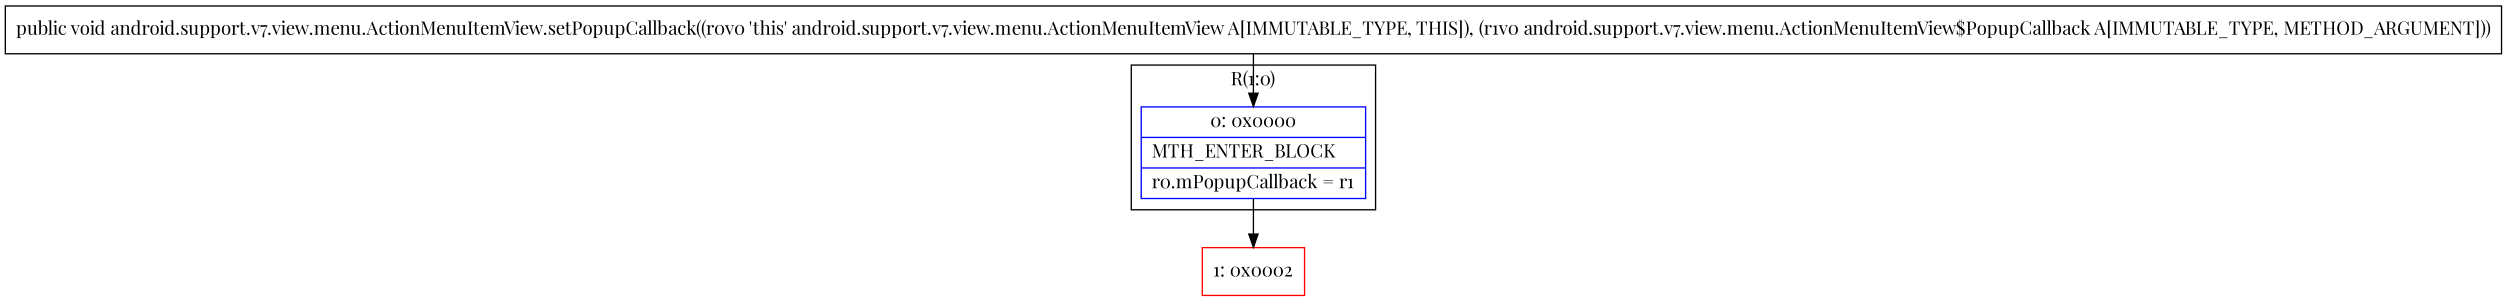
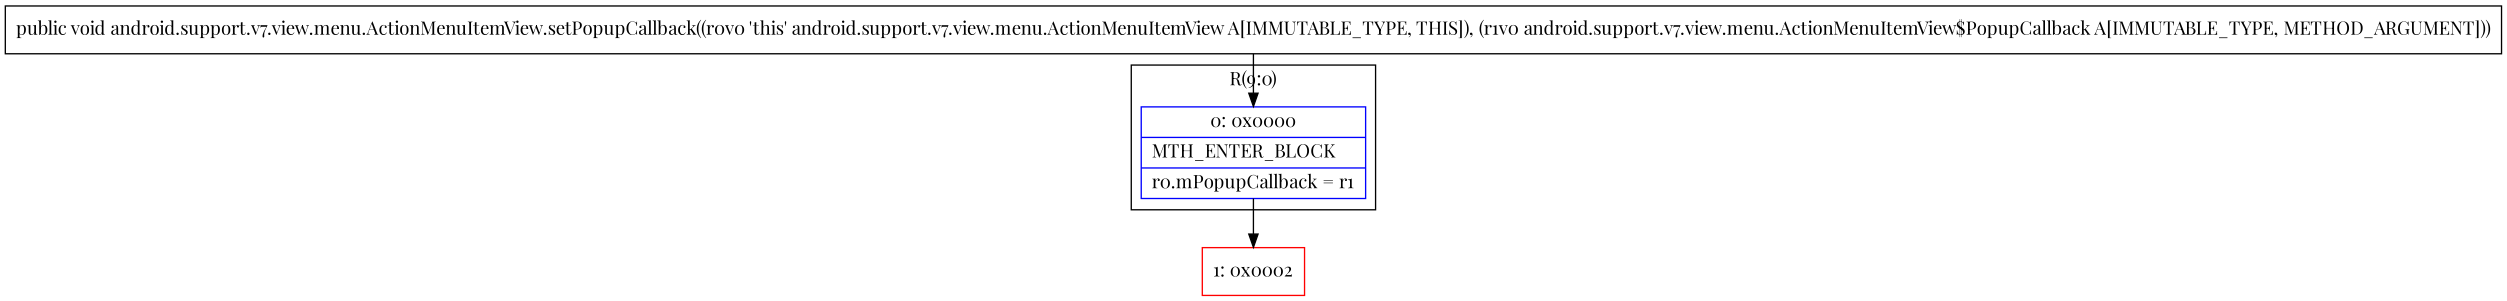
(1253, 80) -> (1253, 80)
